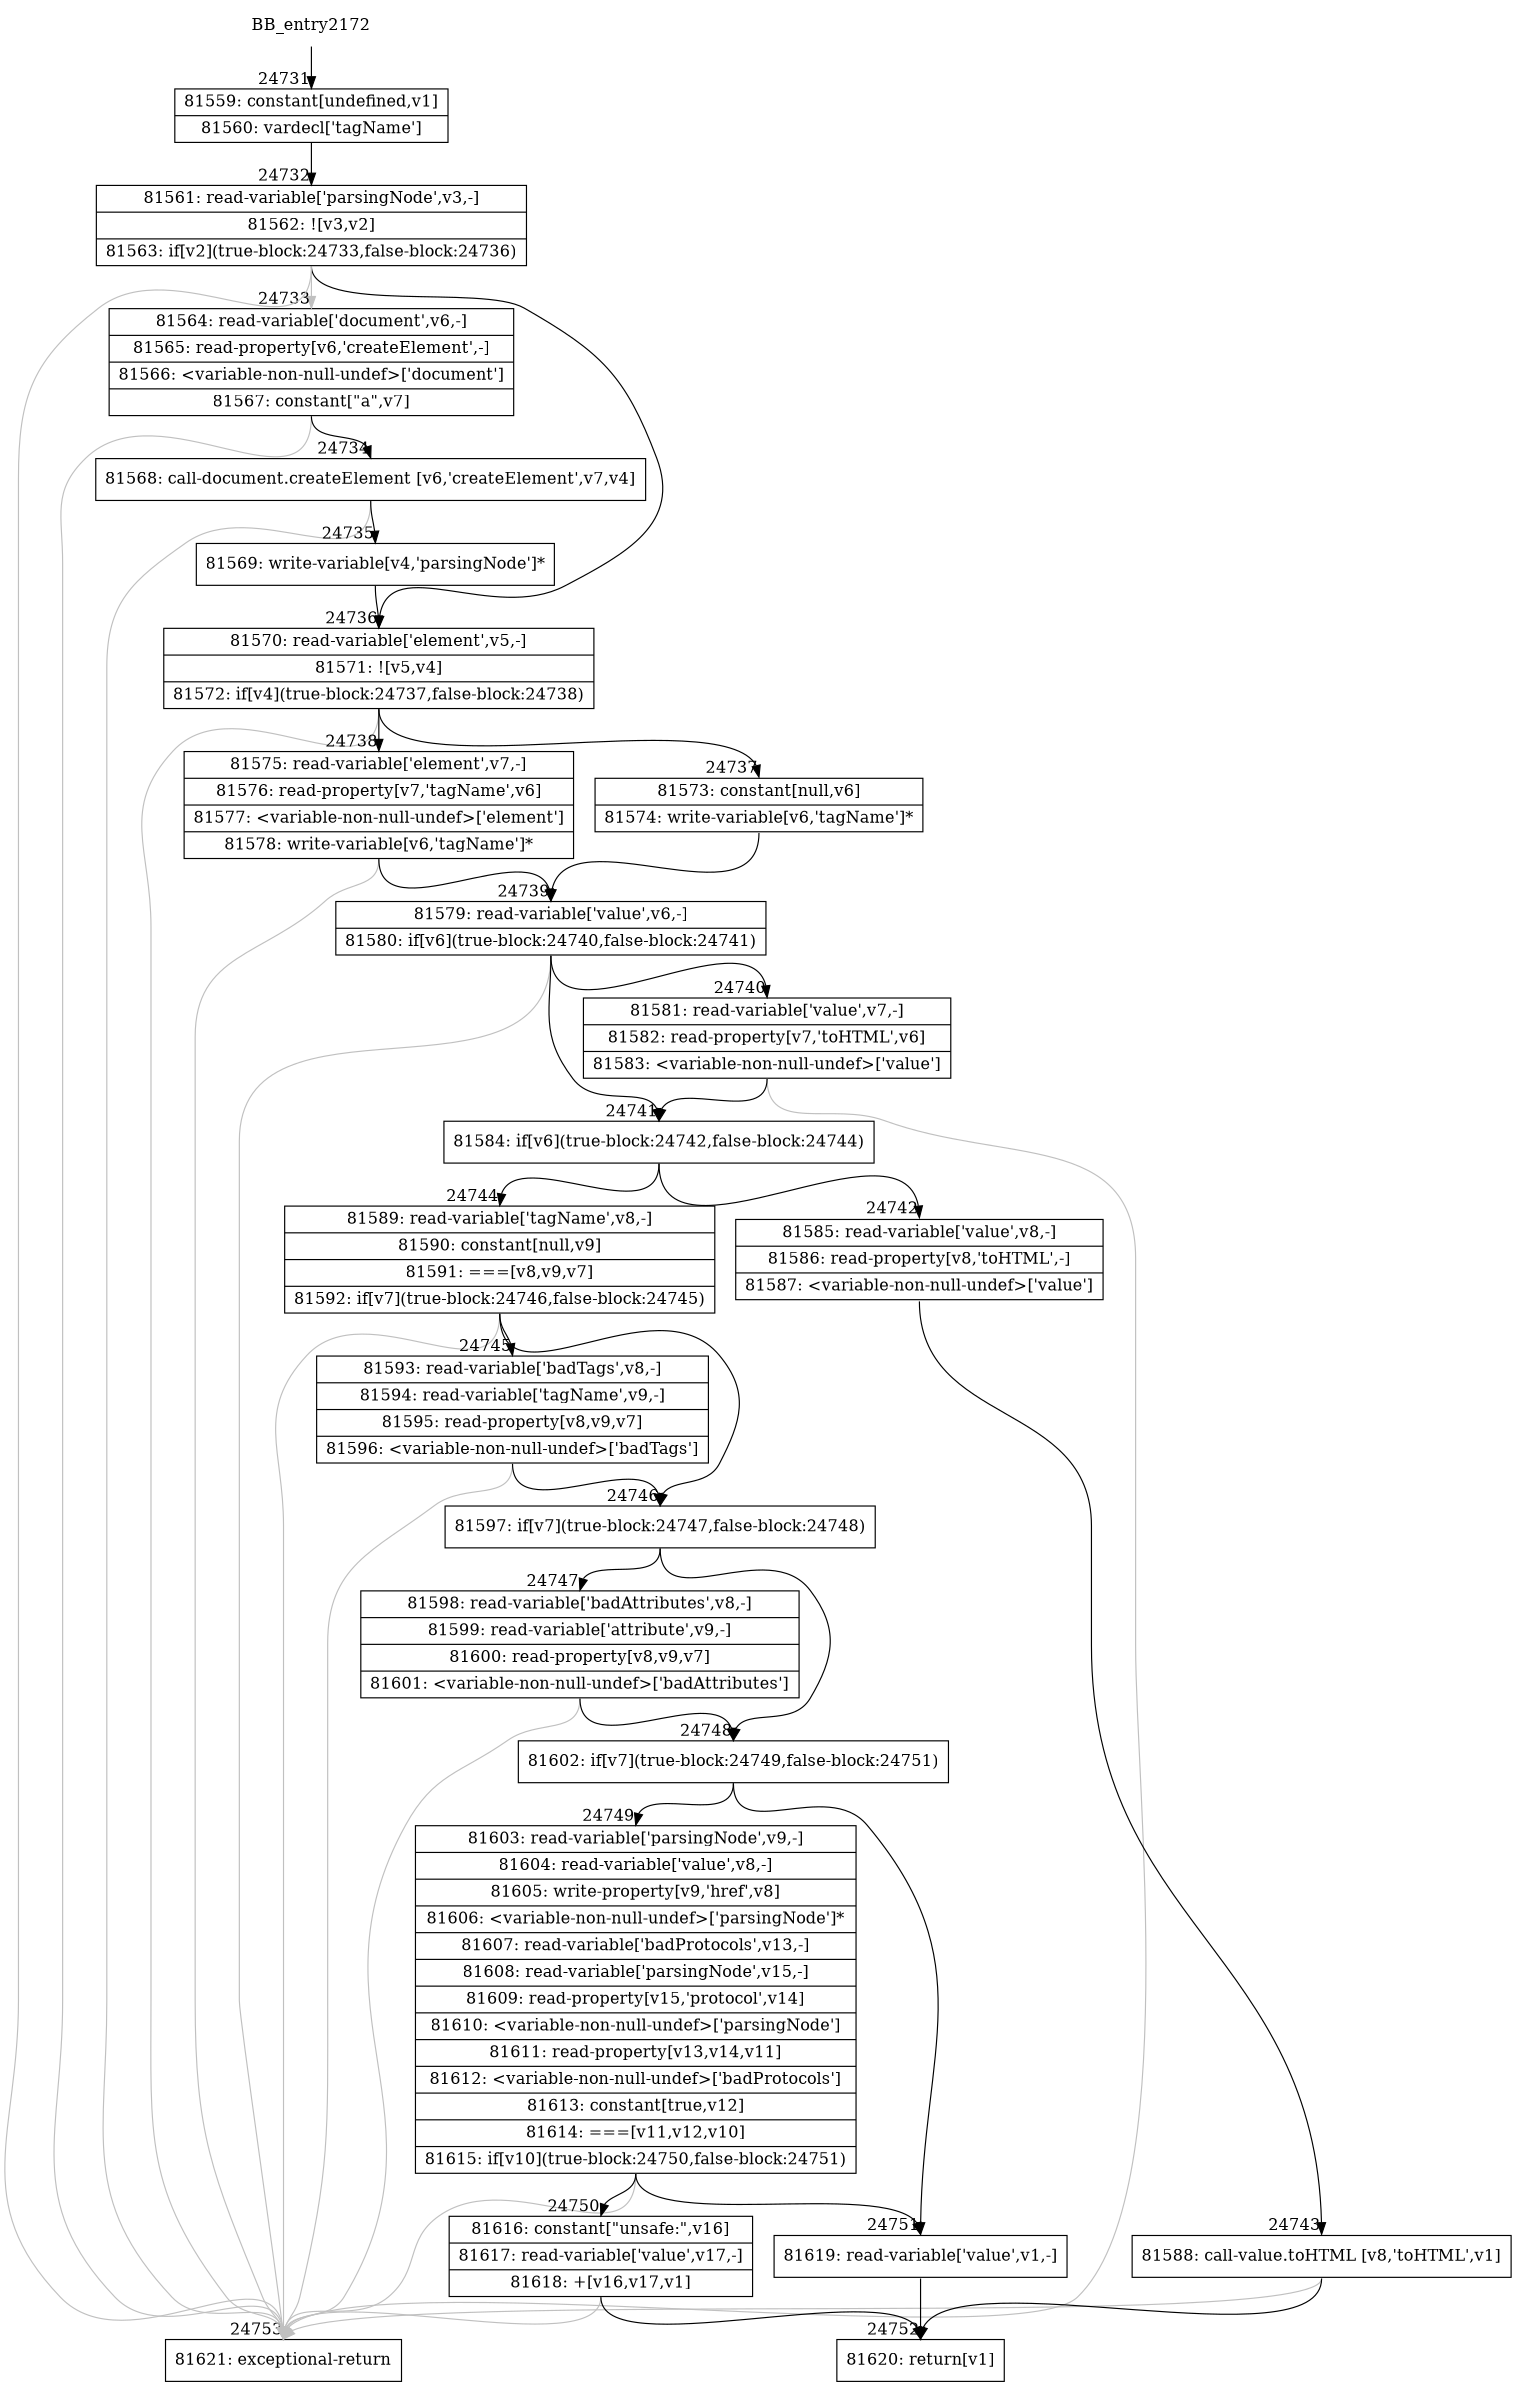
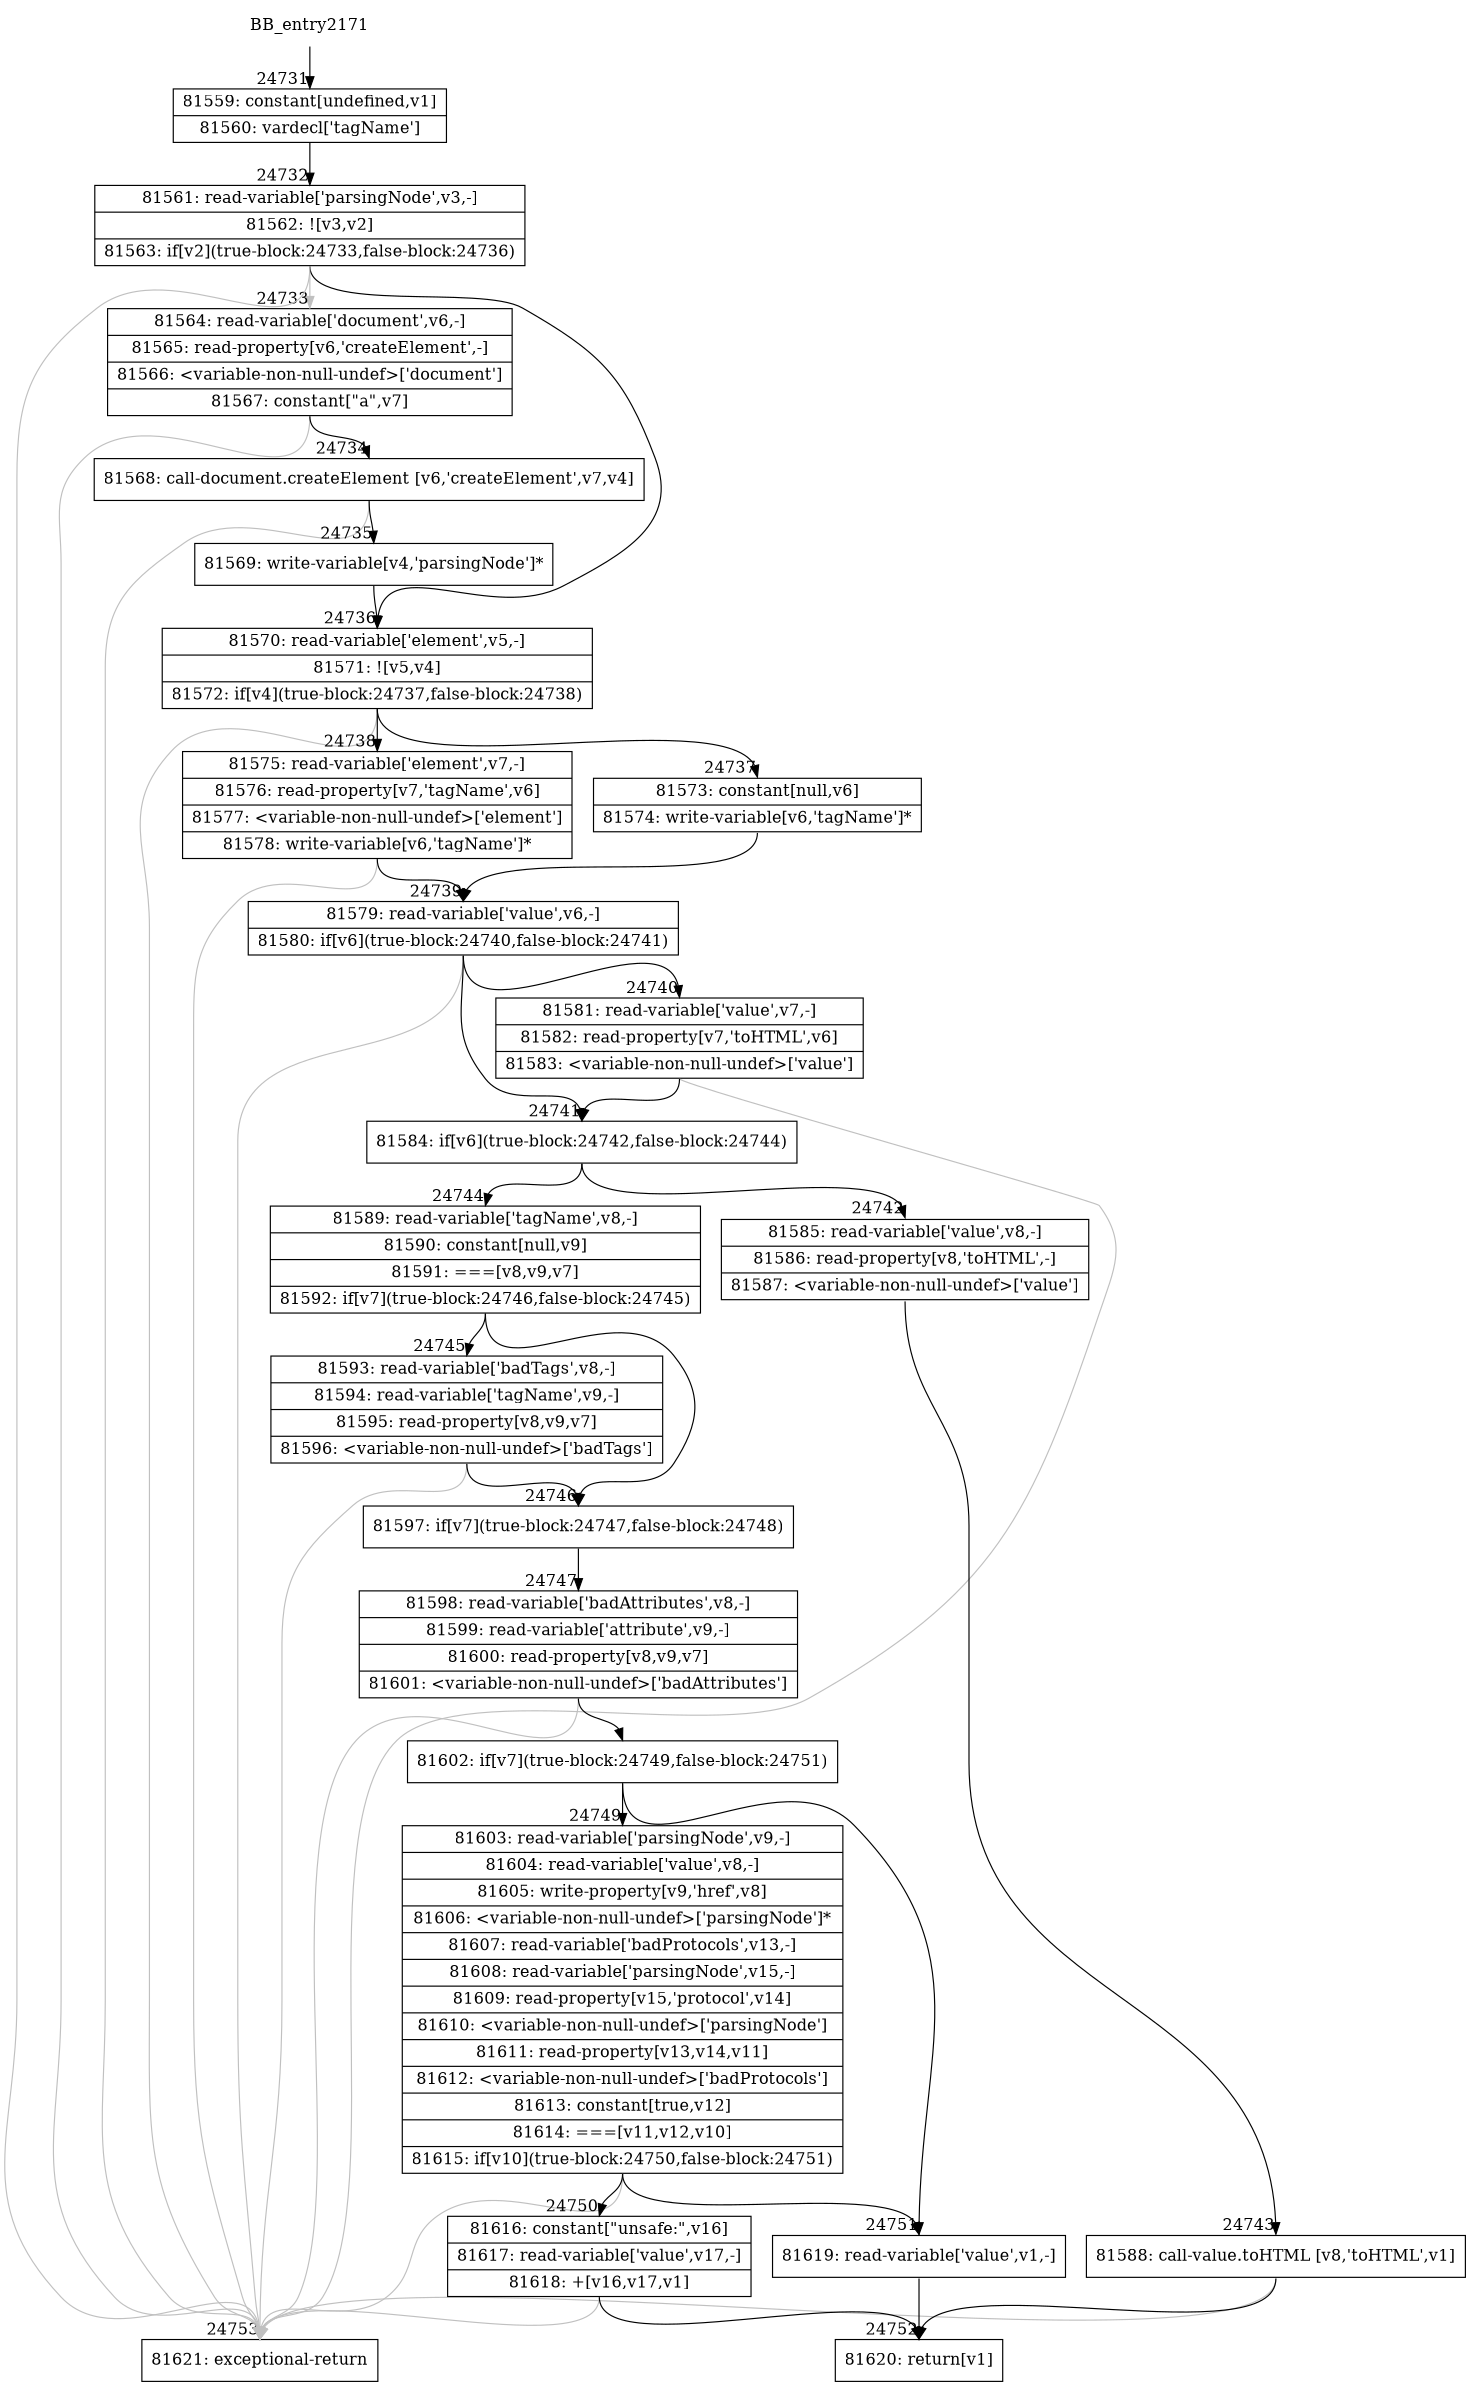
(311, 26) -> (310, 26)
(817, 1601) -> none
(284, 1726) -> none
